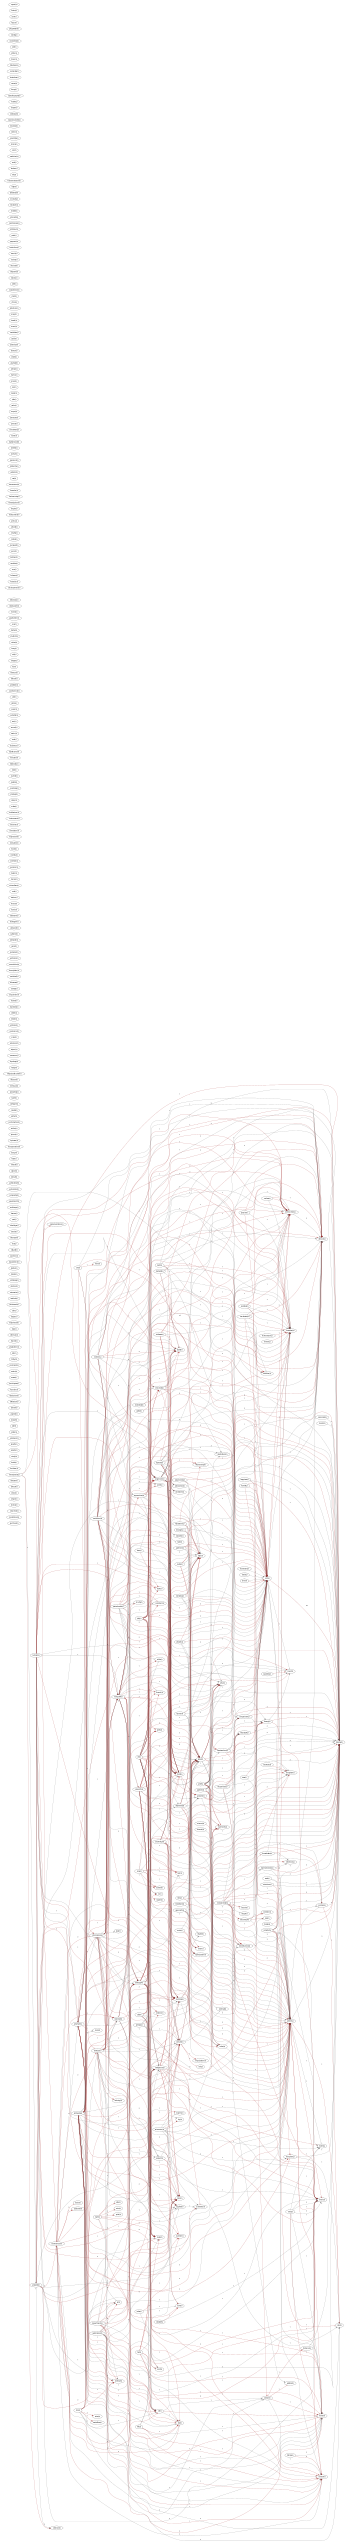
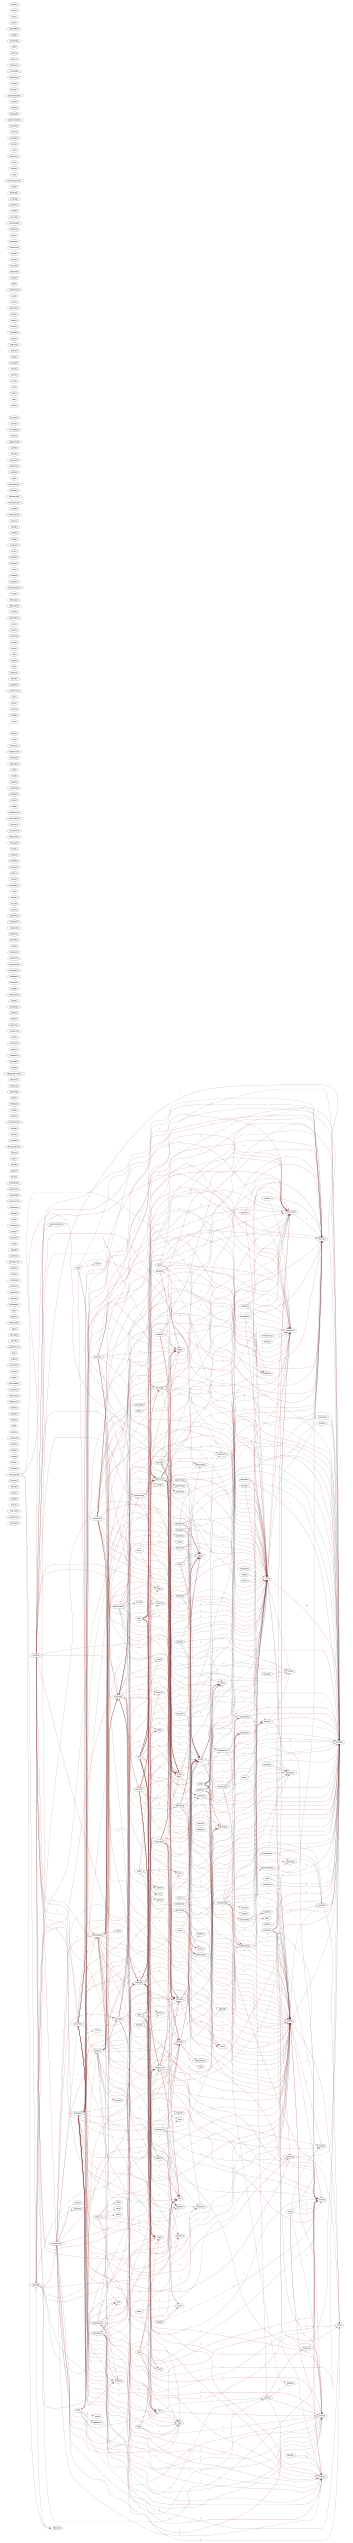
(14, 412) -> none
none -> (14, 594)
(14, 728) -> none
